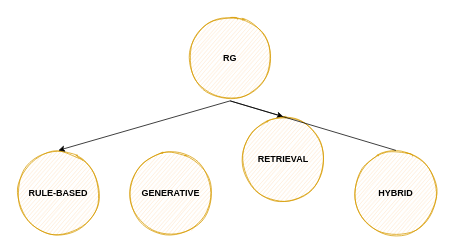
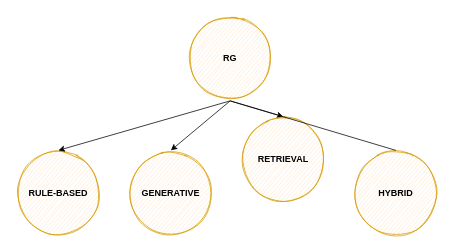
none -> (202, 124)
